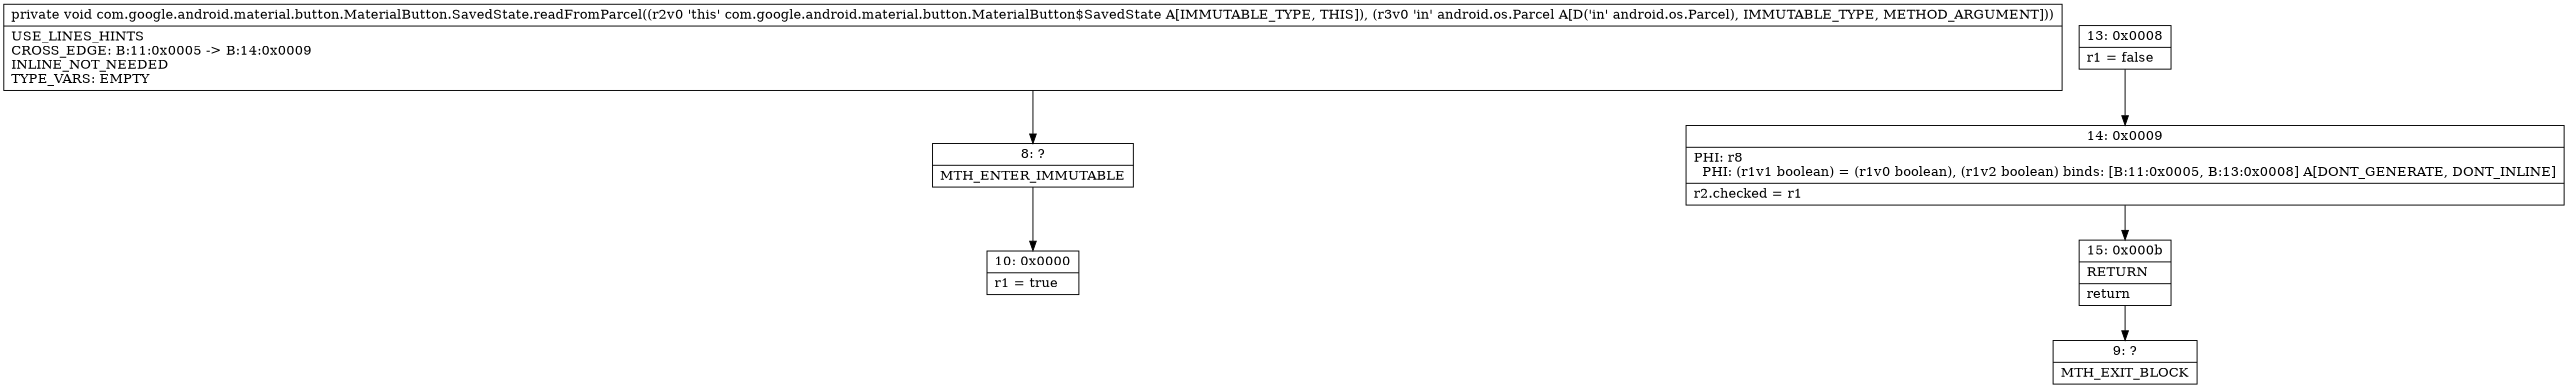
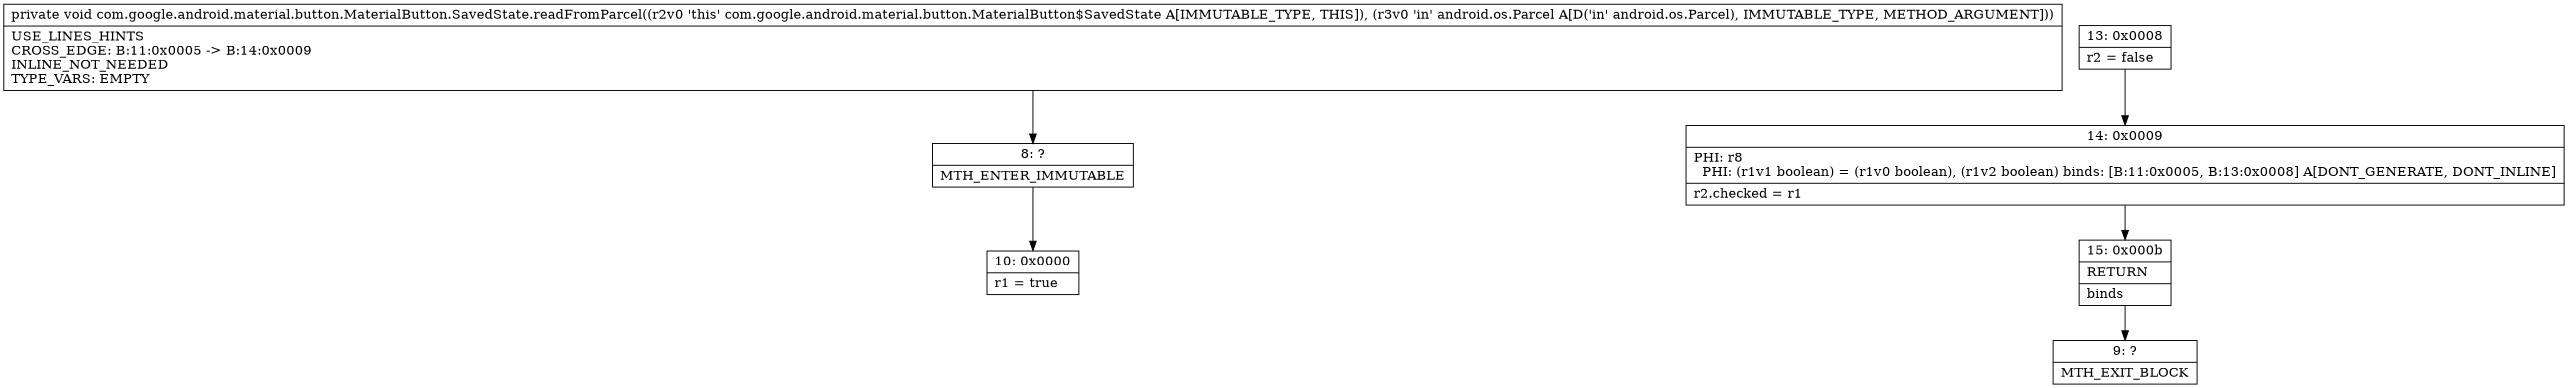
(2120, 58) -> (2120, 58)
(2109, 294) -> (2106, 294)
